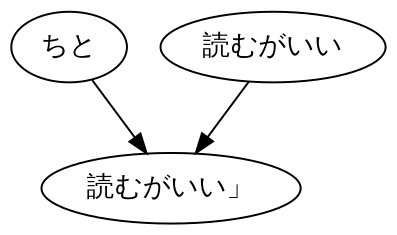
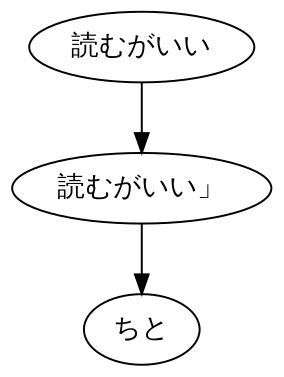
(114, 109) -> (142, 249)
